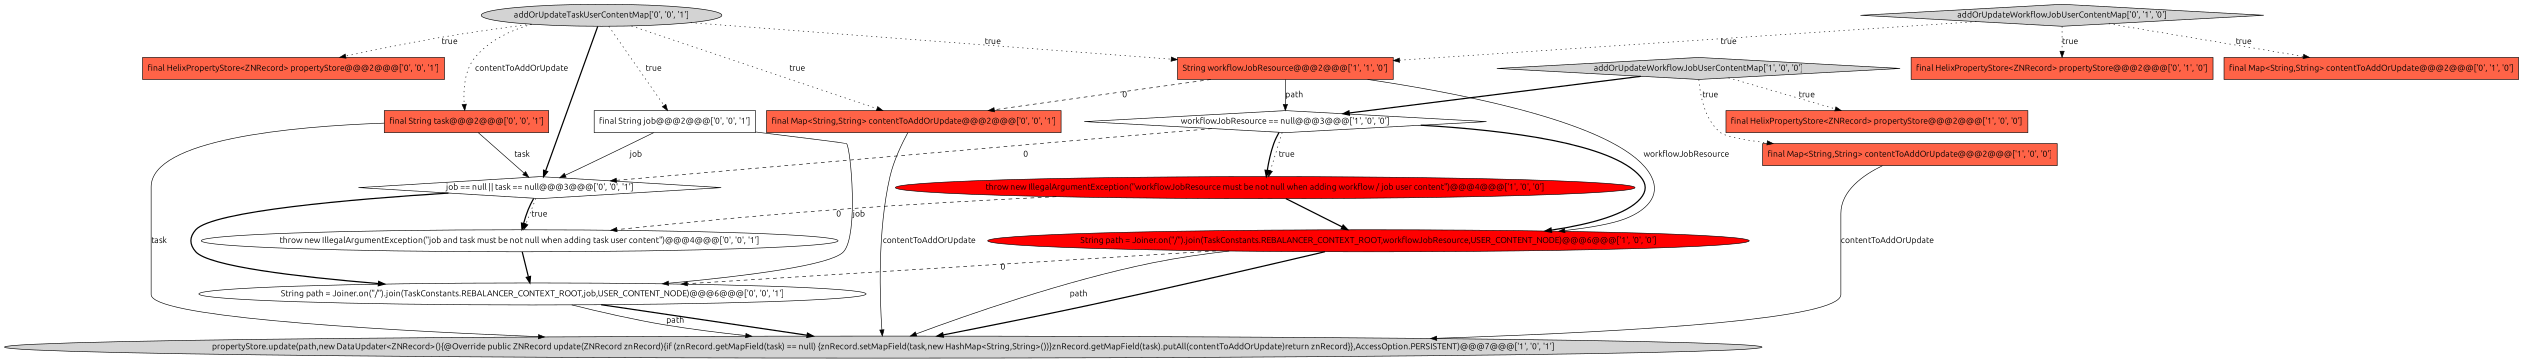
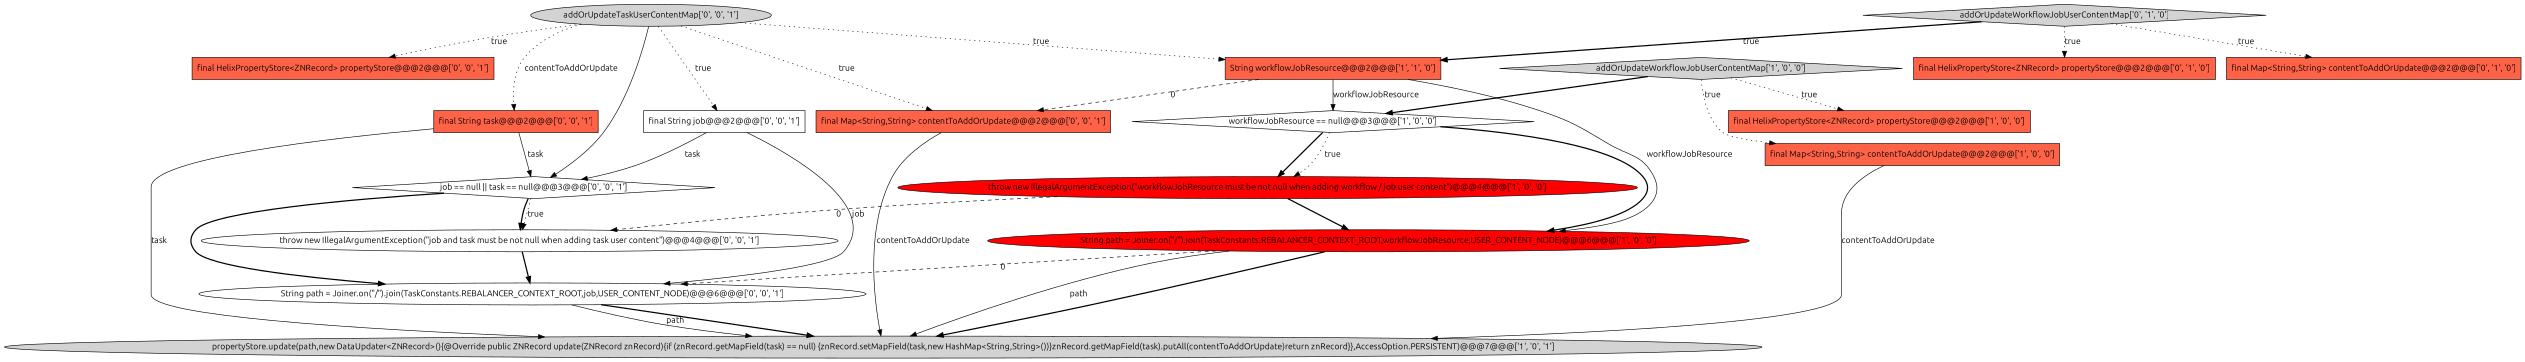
(1688, 41) -> (1714, 41)
(1295, 95) -> (1376, 95)
(572, 99) -> (617, 110)
(914, 154) -> none
(636, 155) -> (693, 155)
